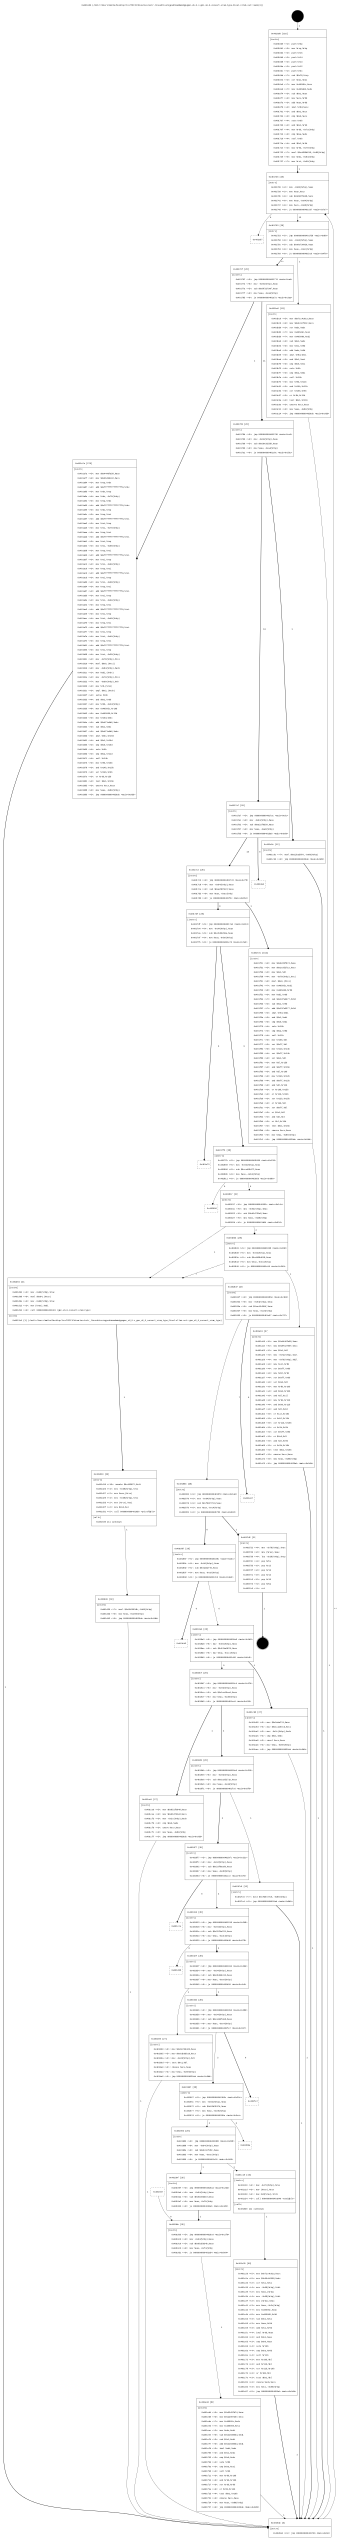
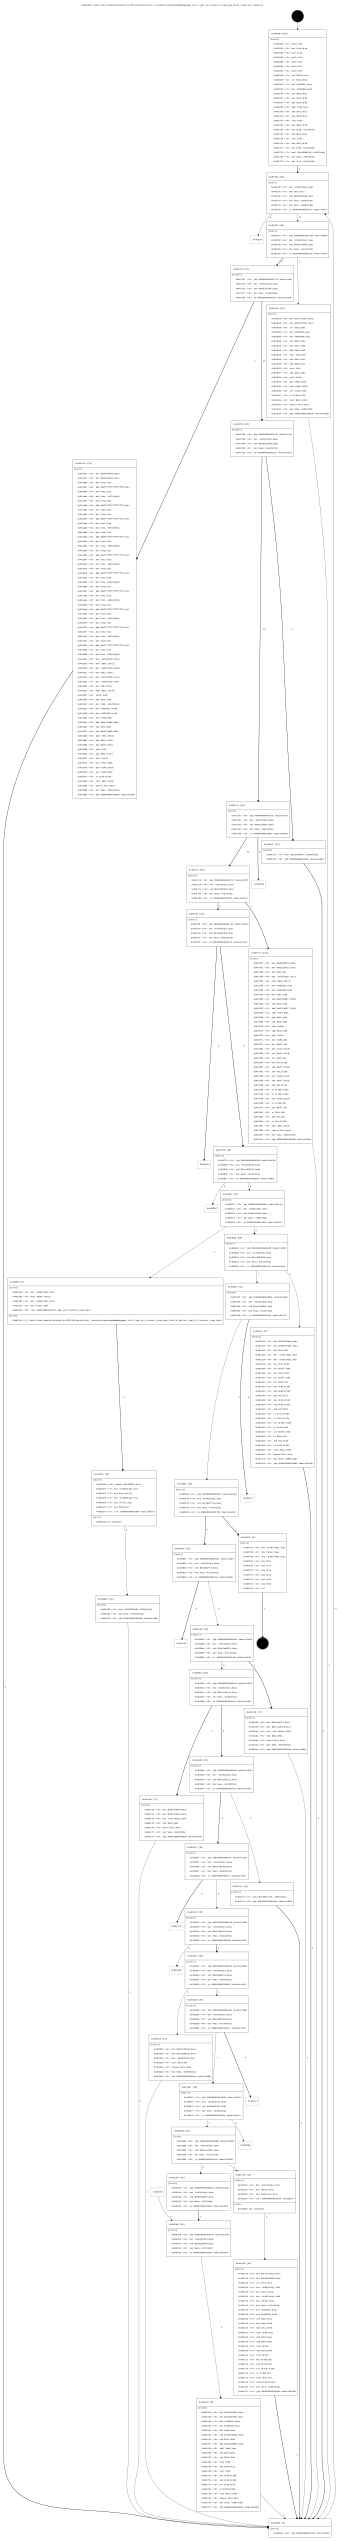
(204, 1270) -> (257, 1276)
